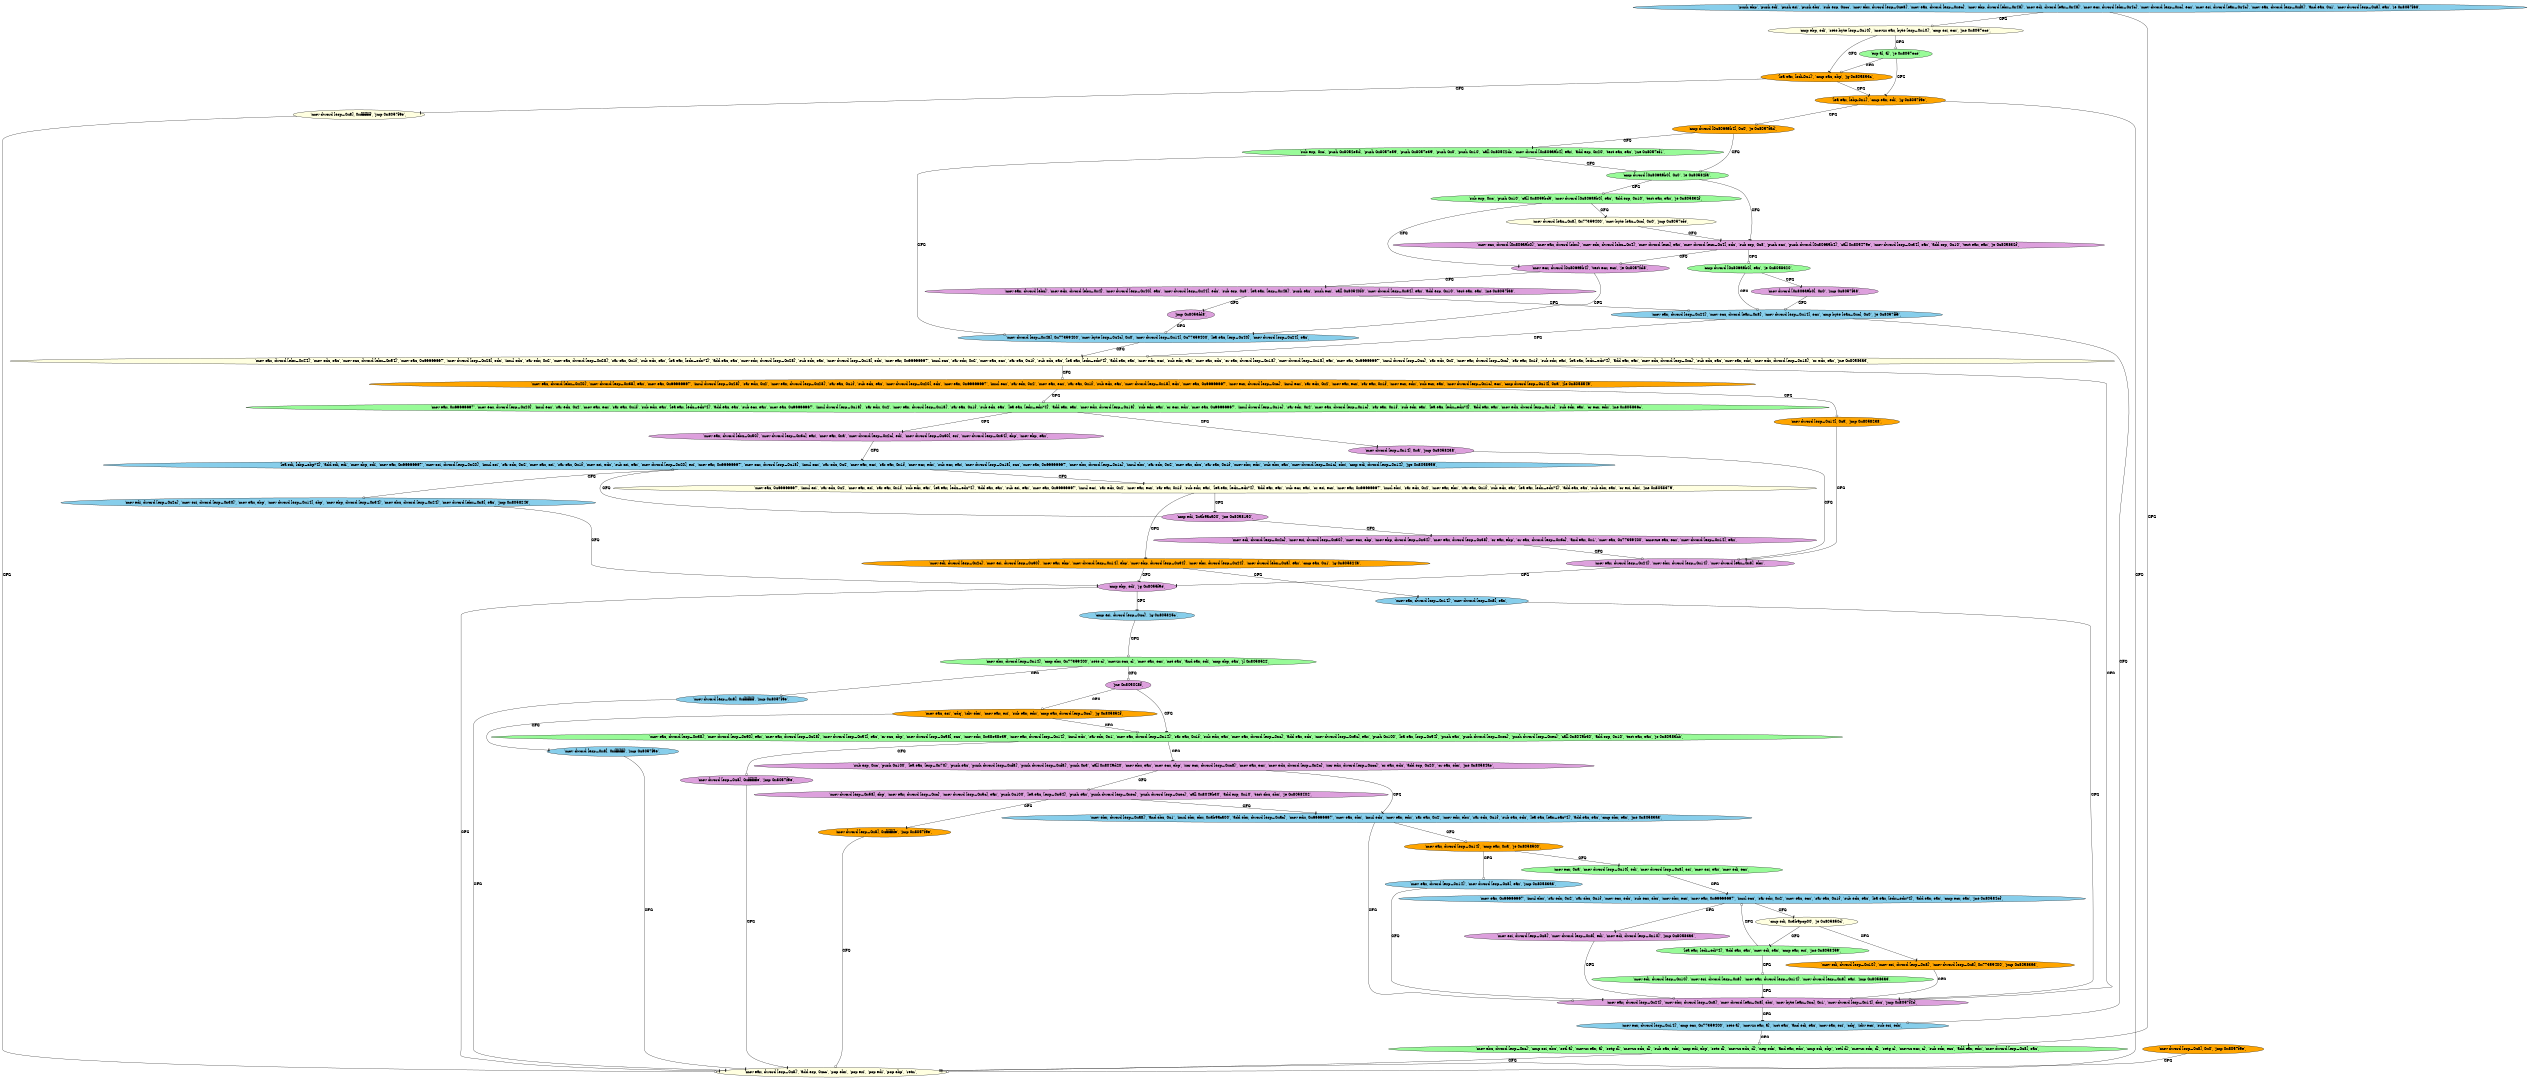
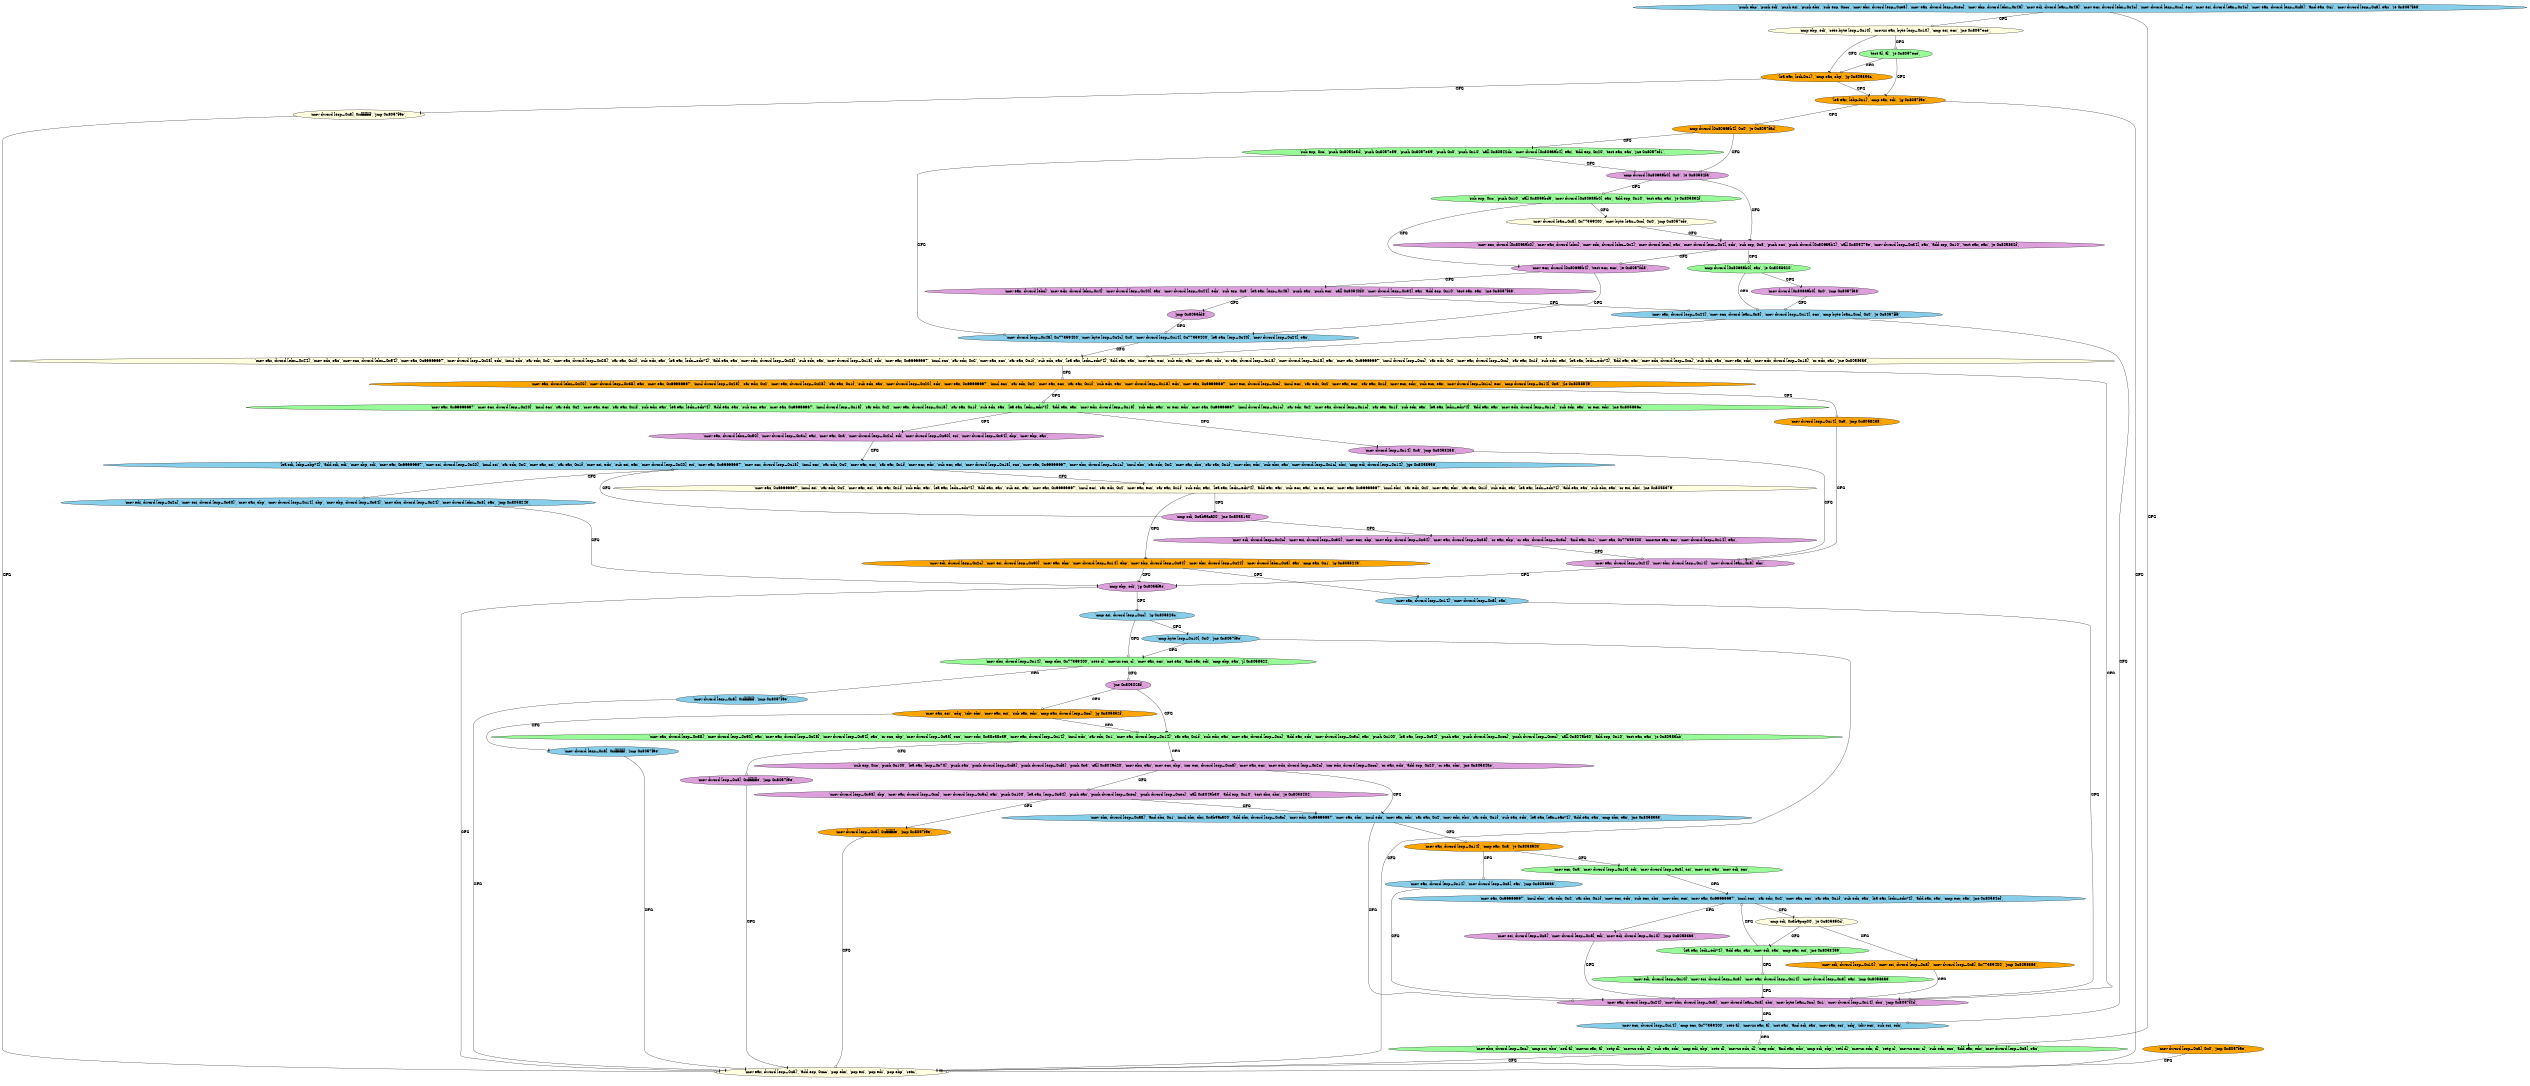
(1896, 54) -> (1896, 54)
(1667, 175) -> (1667, 175)
(1215, 517) -> (1215, 517)
none -> (1201, 639)
